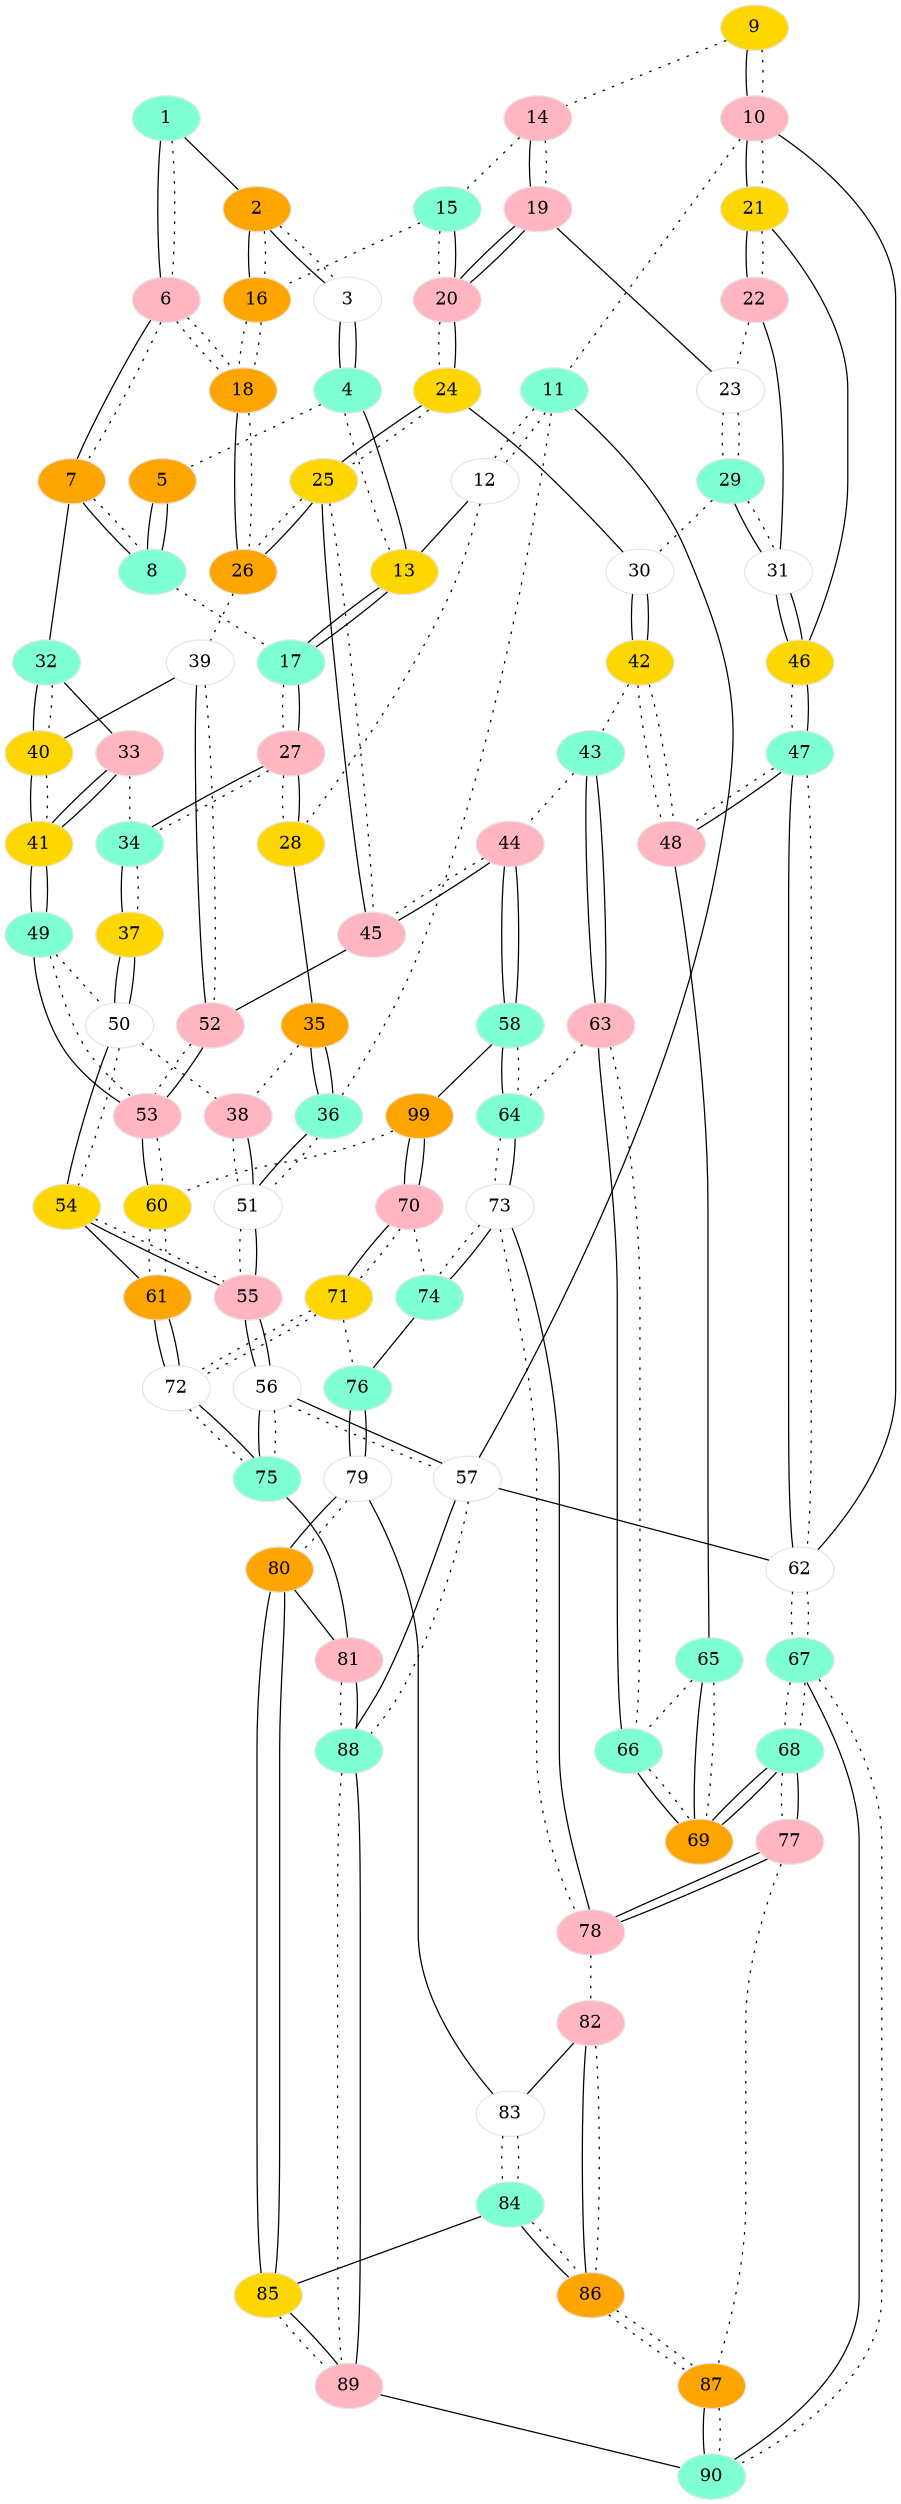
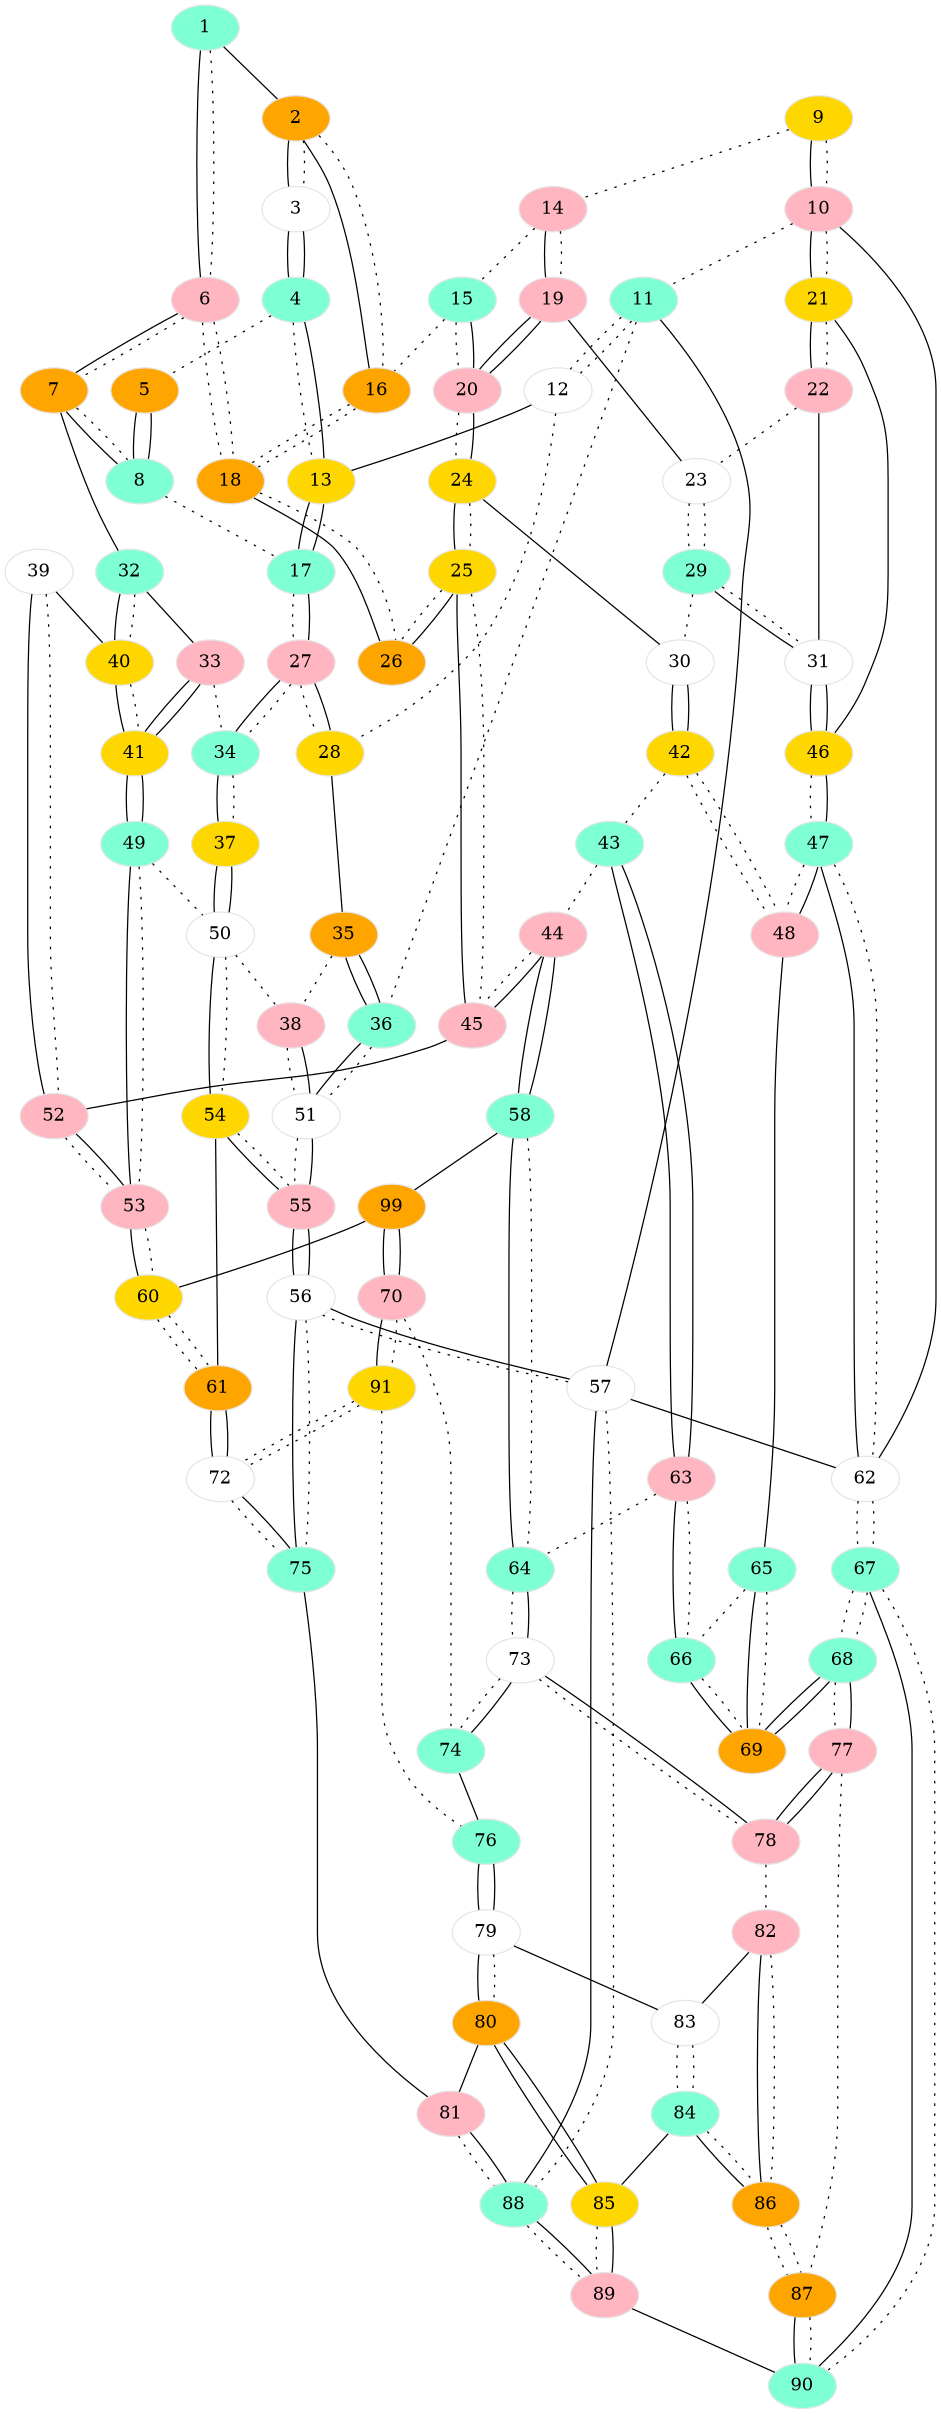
(225, 610) -> none
(315, 1156) -> (273, 1257)
(339, 1298) -> (382, 1388)
